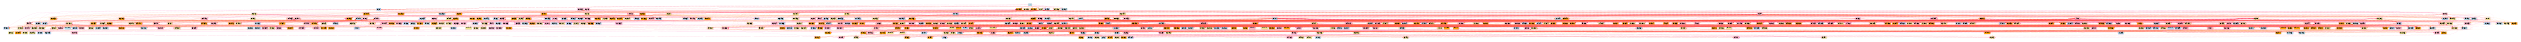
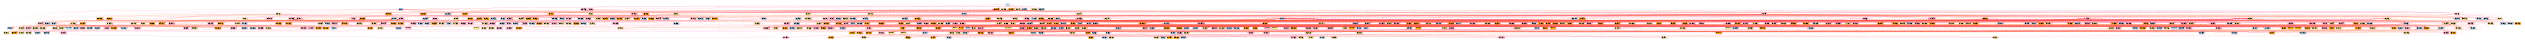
(555, 24) -> none
(2314, 28) -> (2315, 28)
